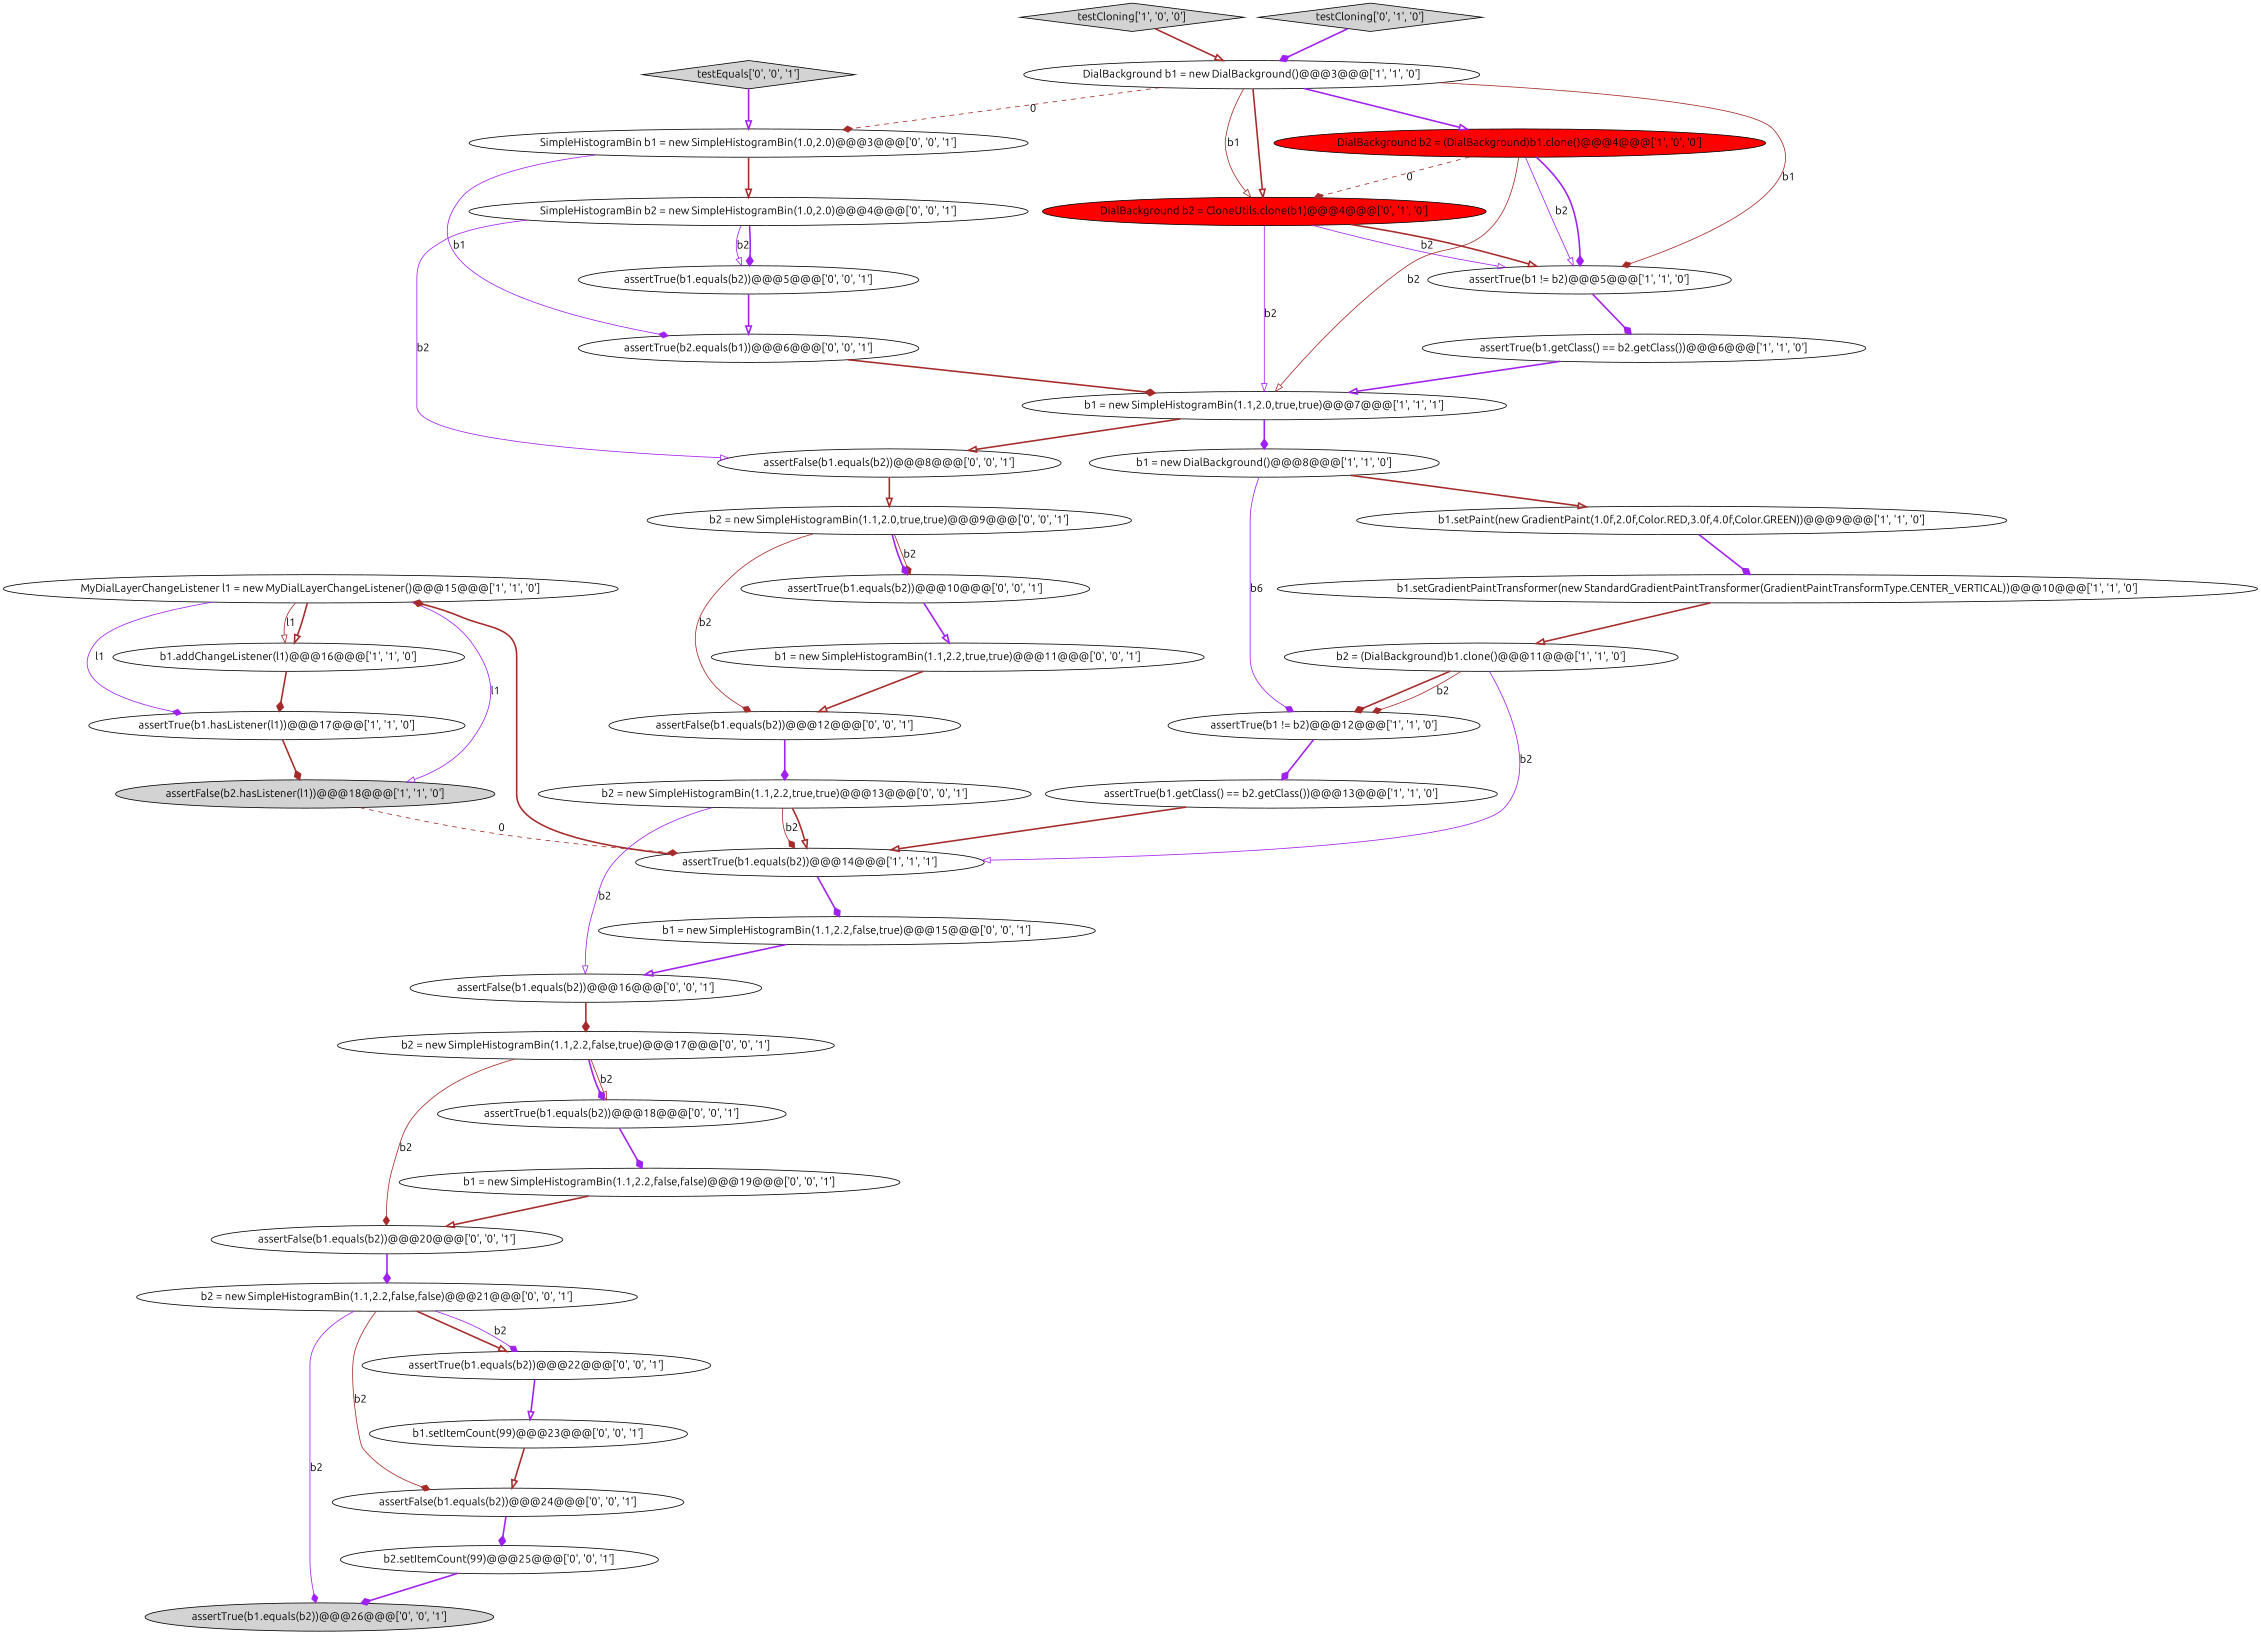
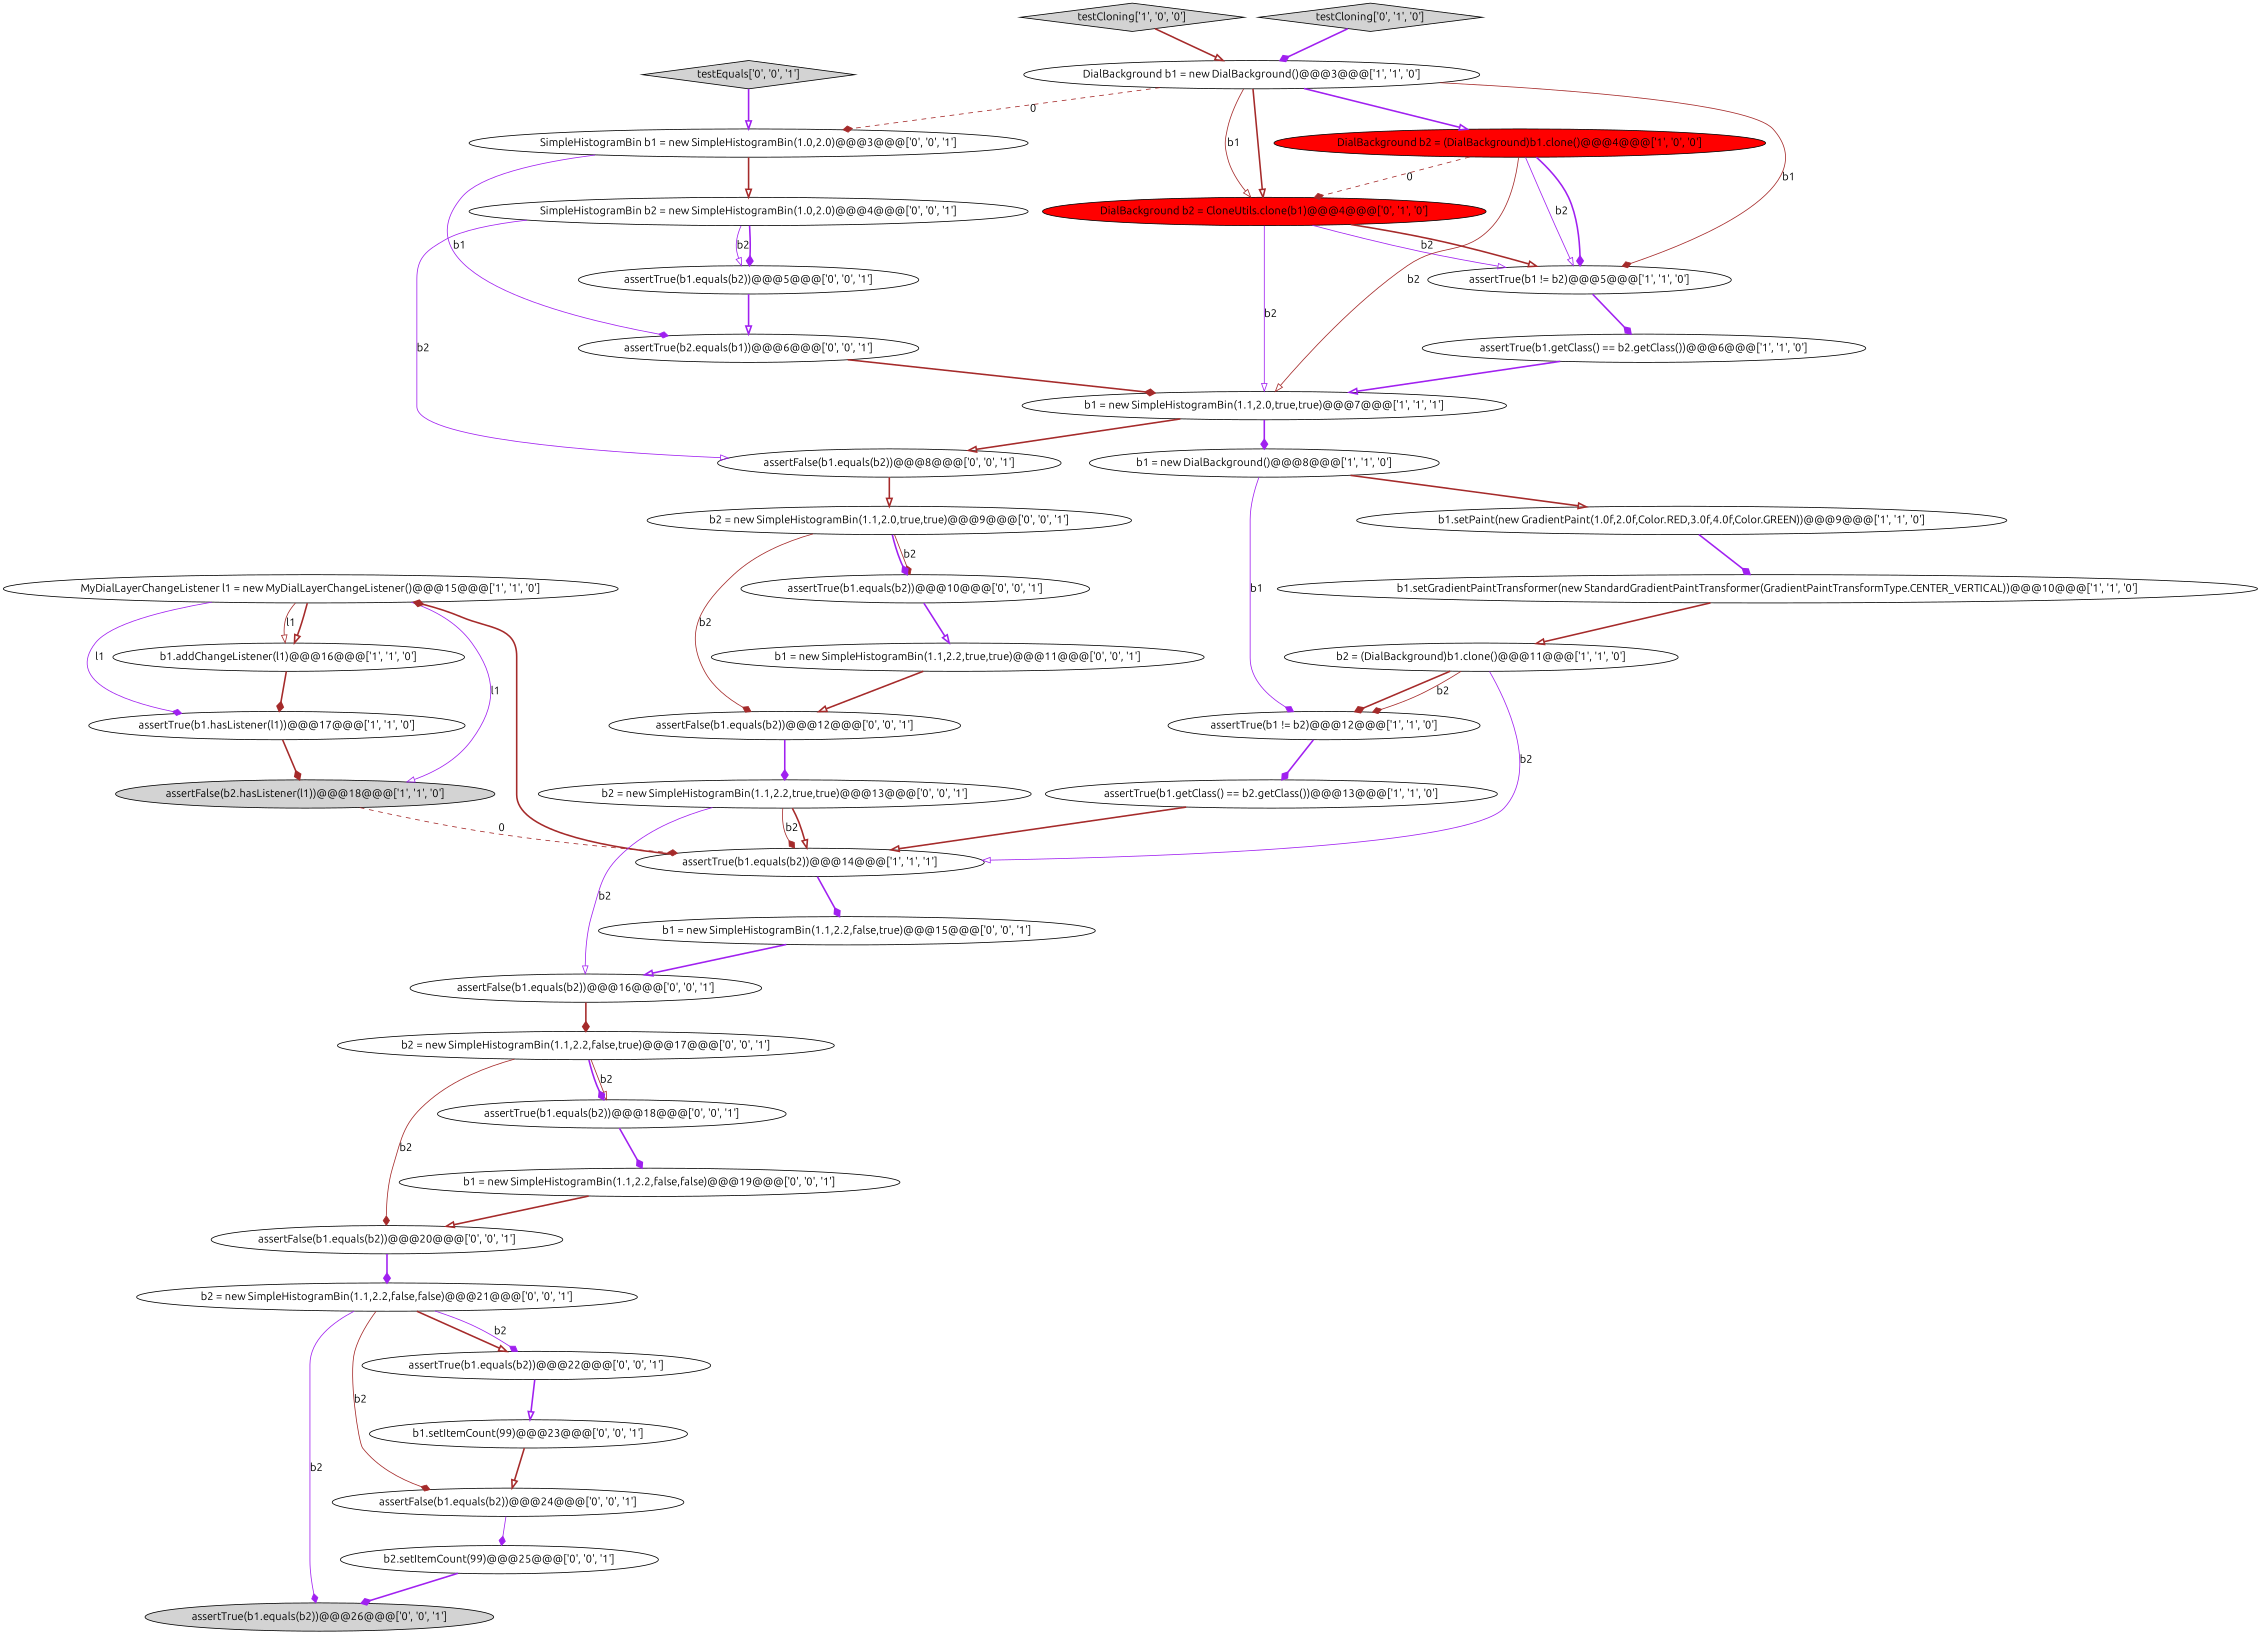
(1257, 589) -> (1257, 589)
(504, 1526) -> (504, 1526)
